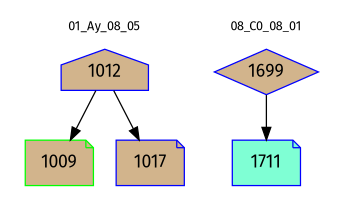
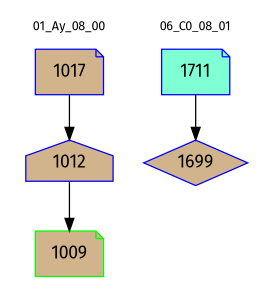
(105, 27) -> (69, 27)
(266, 27) -> (196, 27)
(124, 110) -> (69, 111)
(266, 111) -> (196, 111)
